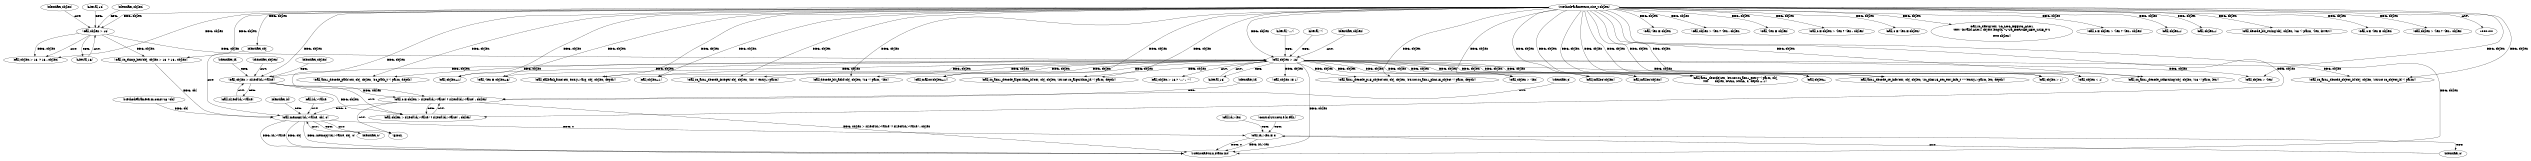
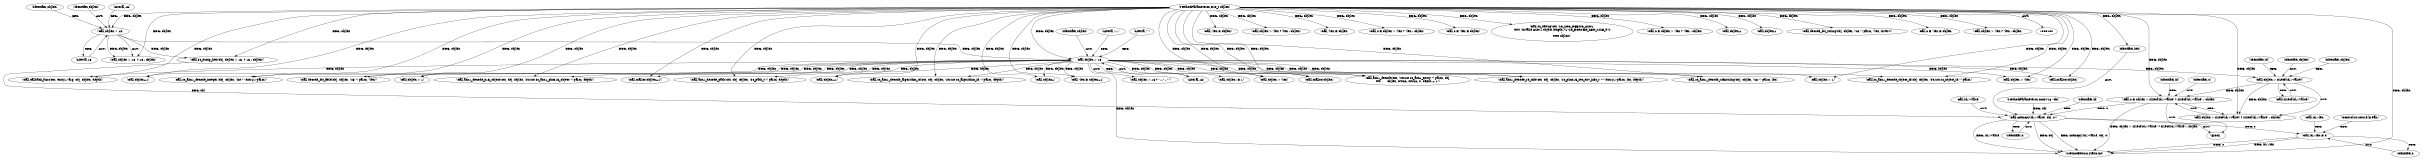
(894, 9) -> none
(257, 49) -> (2129, 49)
(494, 80) -> (1087, 80)
